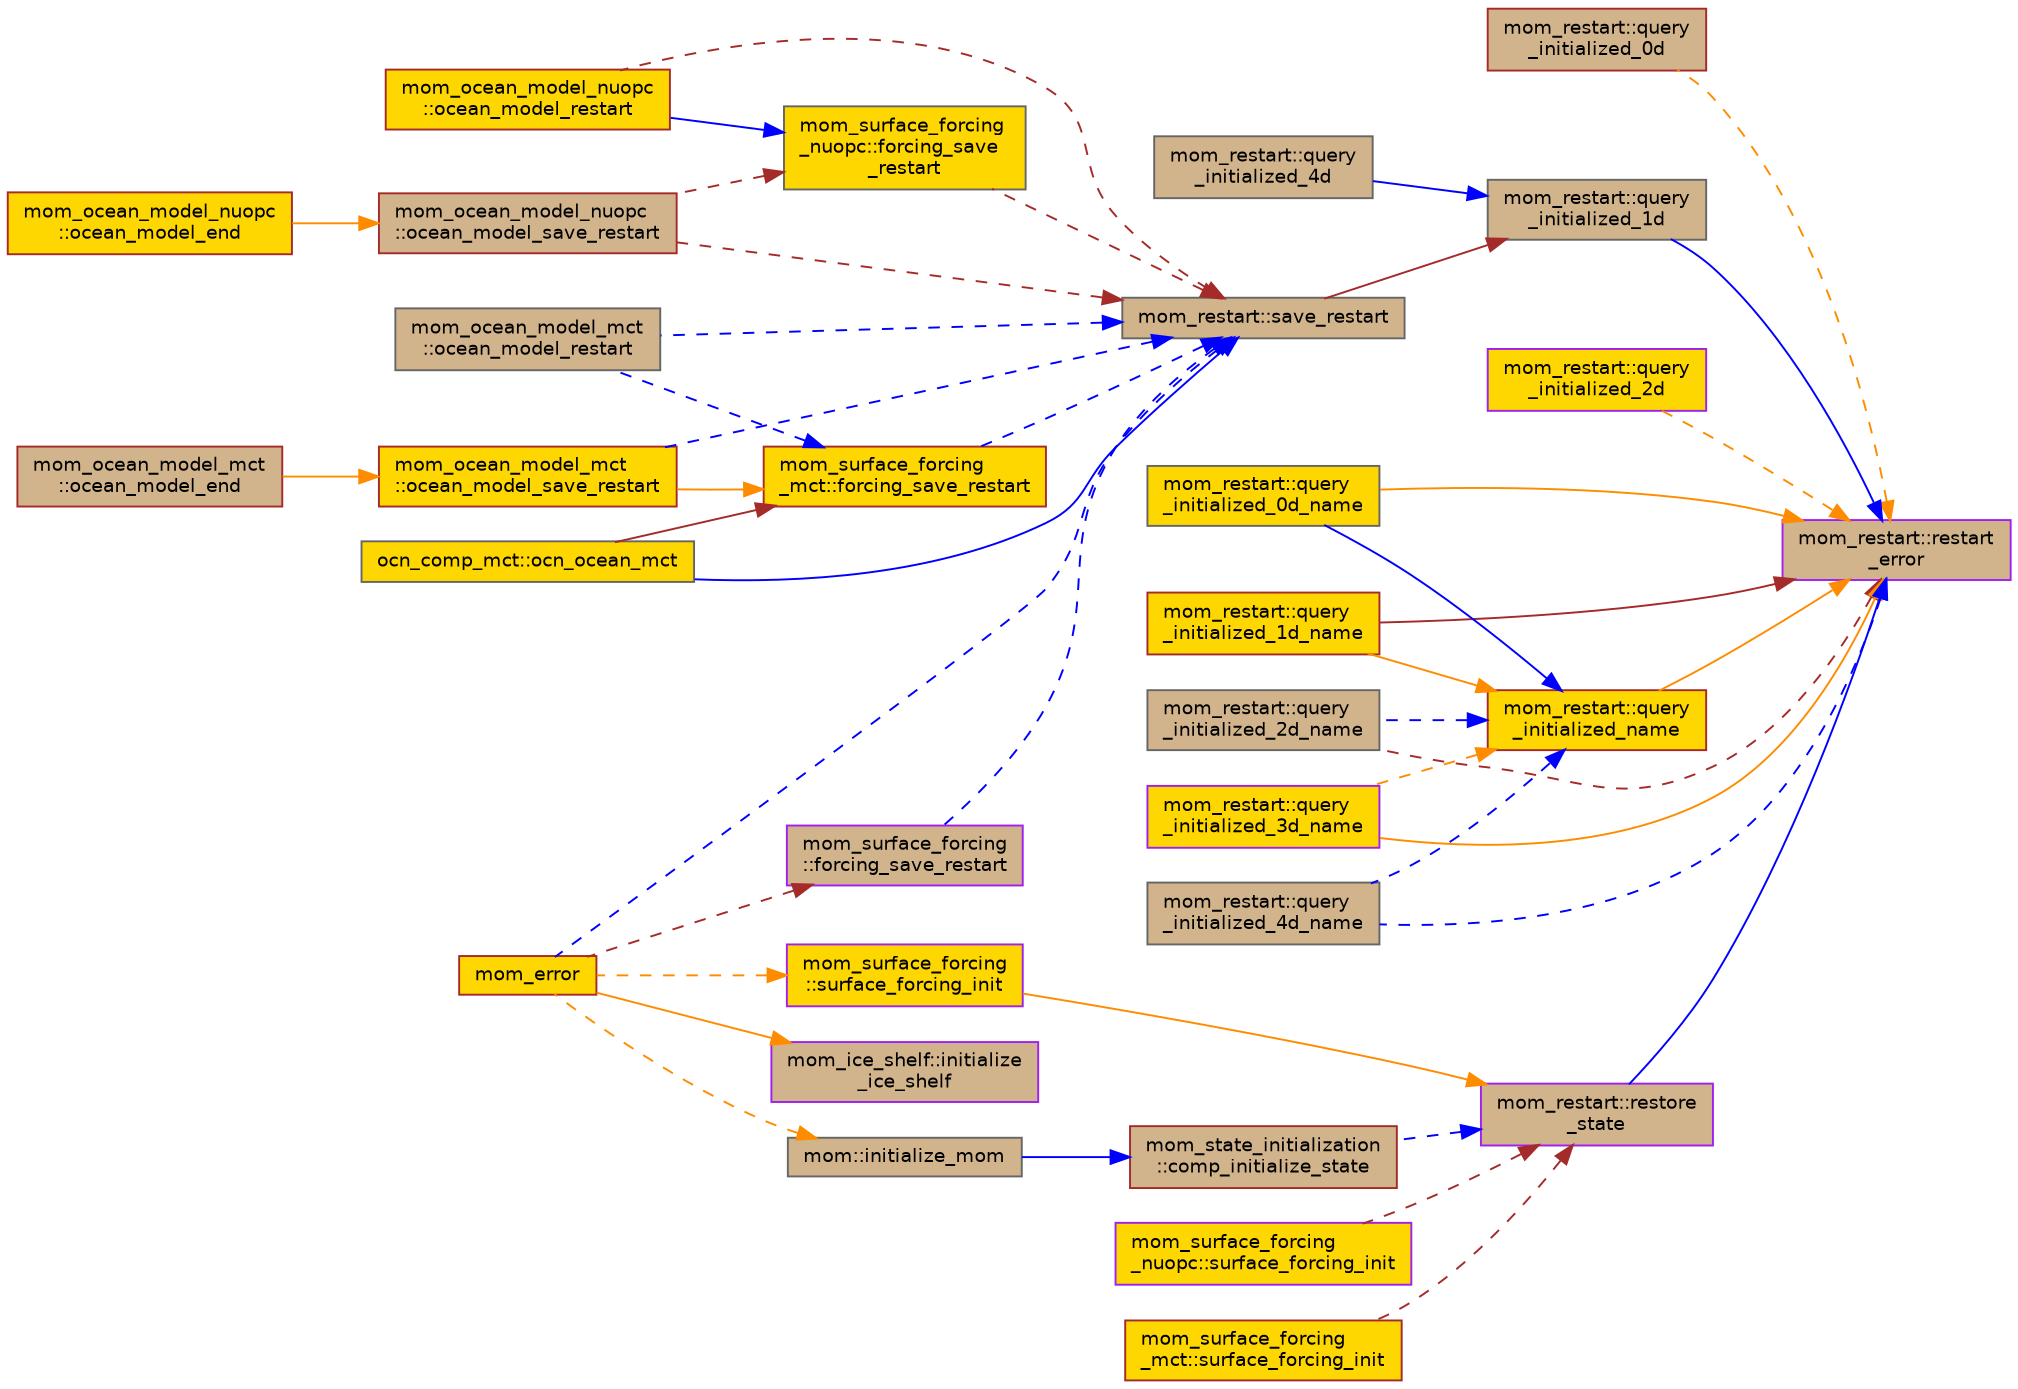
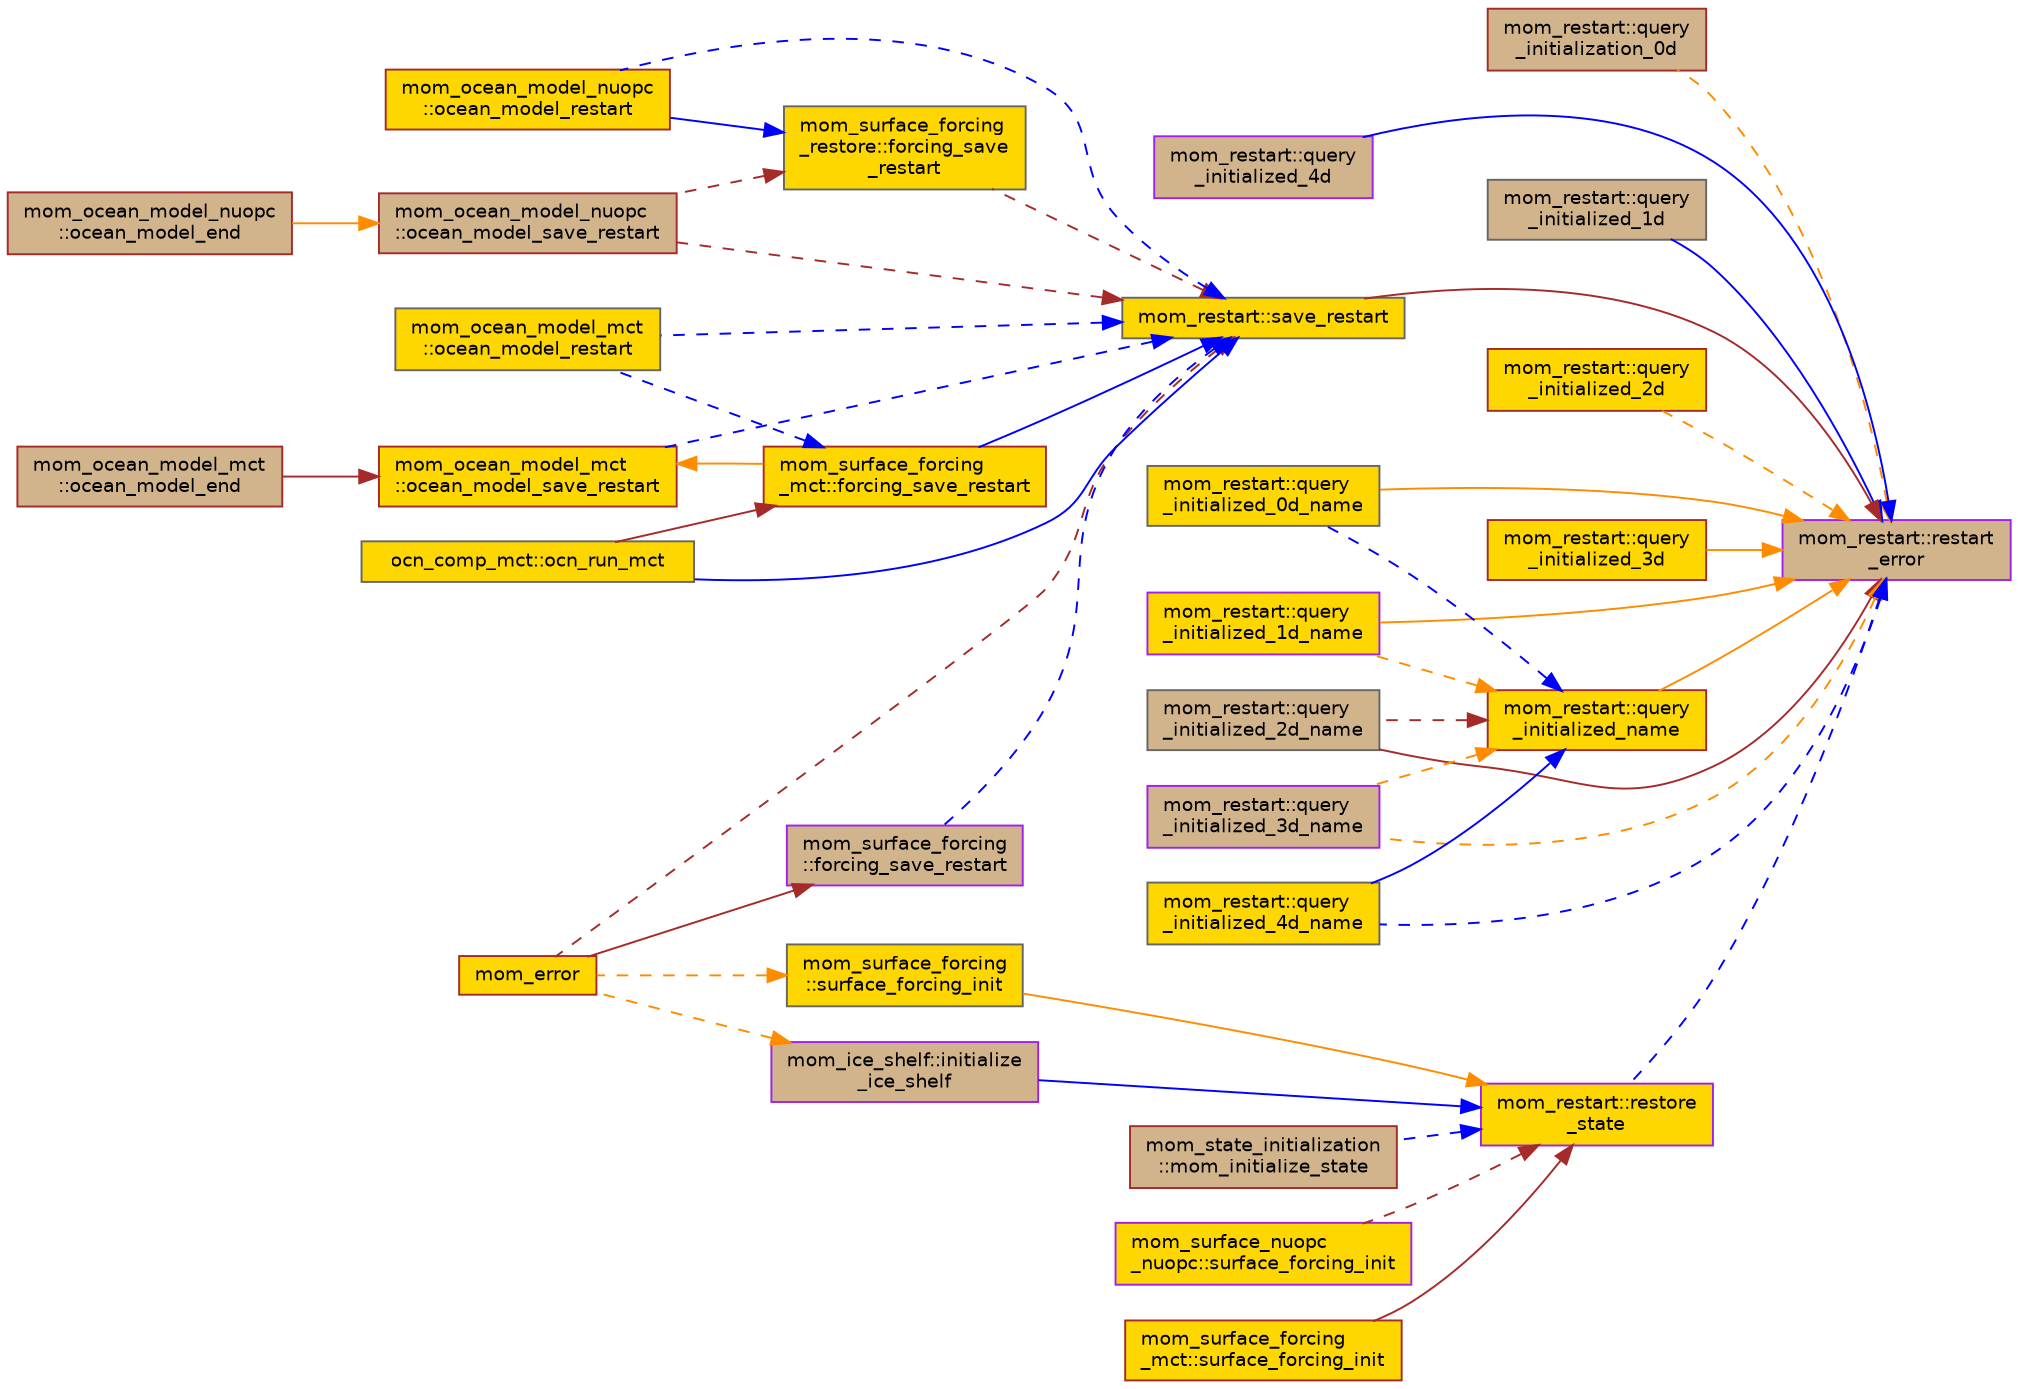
(1597, 40) -> (1597, 40)
(968, 56) -> (968, 56)
(905, 148) -> (905, 148)
(1263, 167) -> (1263, 167)
(1420, 187) -> (1726, 172)
(150, 223) -> (150, 223)
(1406, 272) -> (1658, 311)
(1263, 318) -> (1263, 318)
(528, 339) -> (528, 339)
(1597, 380) -> (1597, 380)
(1092, 398) -> (1092, 398)
(321, 477) -> (321, 477)
(711, 490) -> (730, 464)
none -> (1597, 550)
(528, 562) -> (528, 562)
(1440, 595) -> (1440, 595)
(1579, 612) -> (1579, 612)
(1263, 623) -> (1263, 623)
(1422, 670) -> (1422, 670)
(923, 686) -> (923, 686)
(1424, 720) -> (1424, 720)
(1663, 784) -> (1663, 784)
(1677, 814) -> (1677, 814)
(1263, 817) -> (1263, 817)
(1465, 831) -> (1465, 831)
(1779, 855) -> (1779, 855)
(1263, 913) -> (1263, 913)
(691, 924) -> (691, 924)
(905, 975) -> (905, 975)
(684, 1015) -> (684, 1015)
none -> (1250, 1093)
(1597, 1115) -> (1597, 1115)
(905, 1157) -> none
(1263, 1157) -> (1263, 1157)
(1476, 1252) -> (1476, 1252)
(1263, 1254) -> (1263, 1254)
